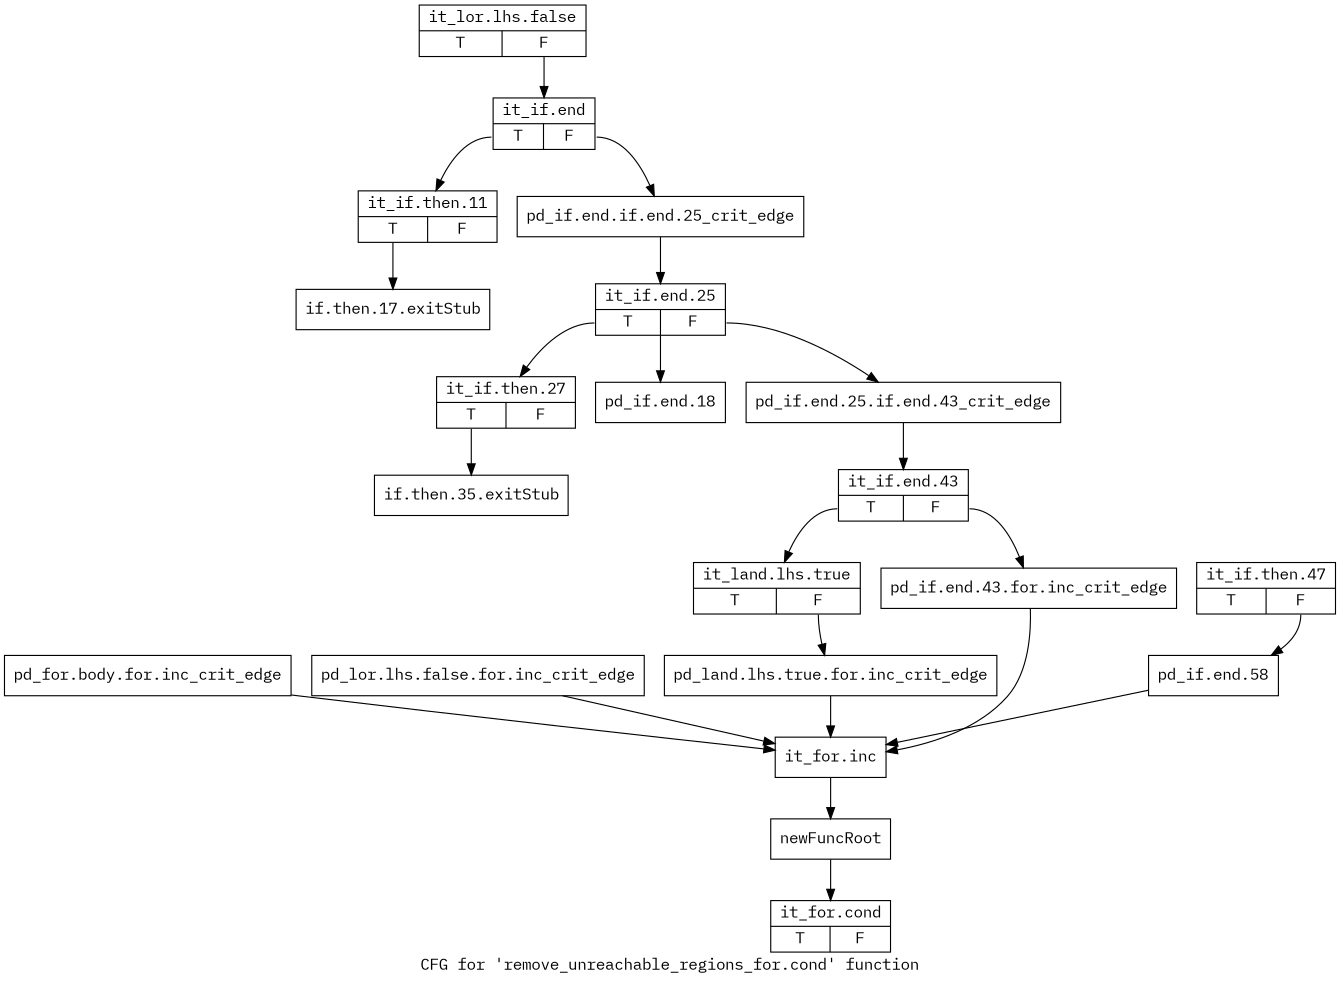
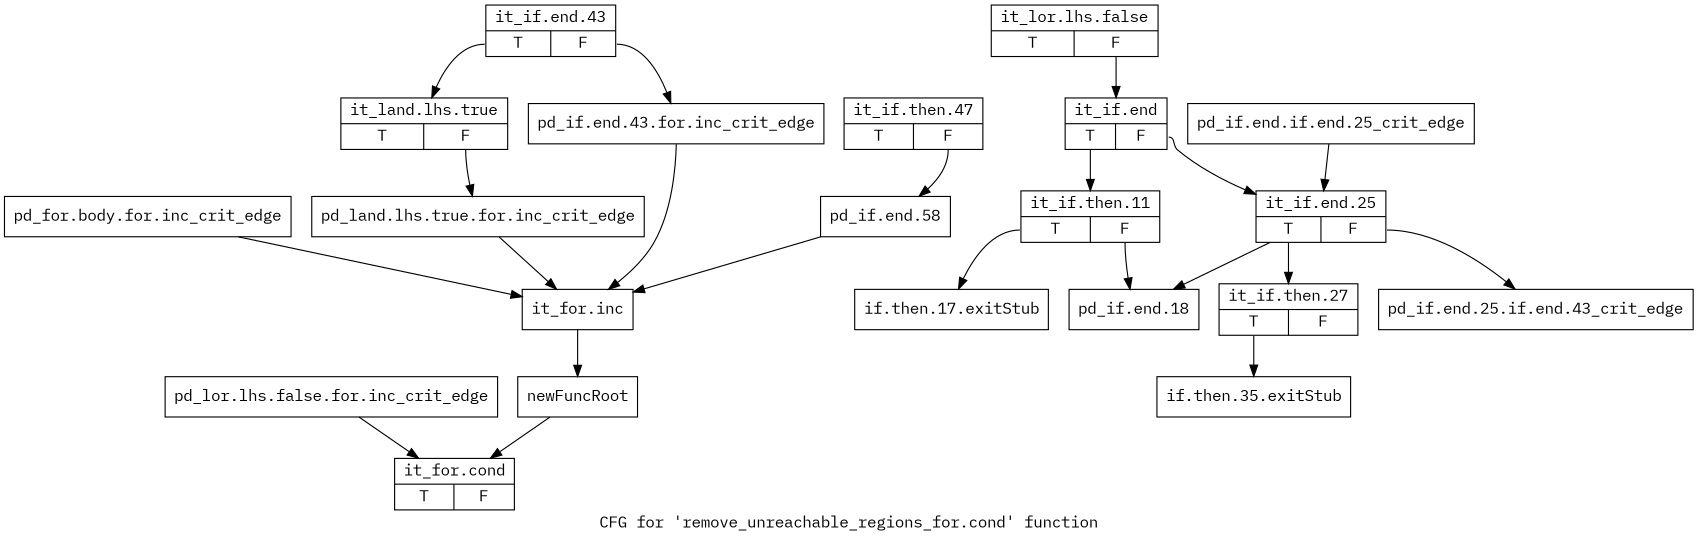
(630, 154) -> (1203, 168)
none -> (1126, 261)
(903, 441) -> none
(663, 718) -> (384, 434)
